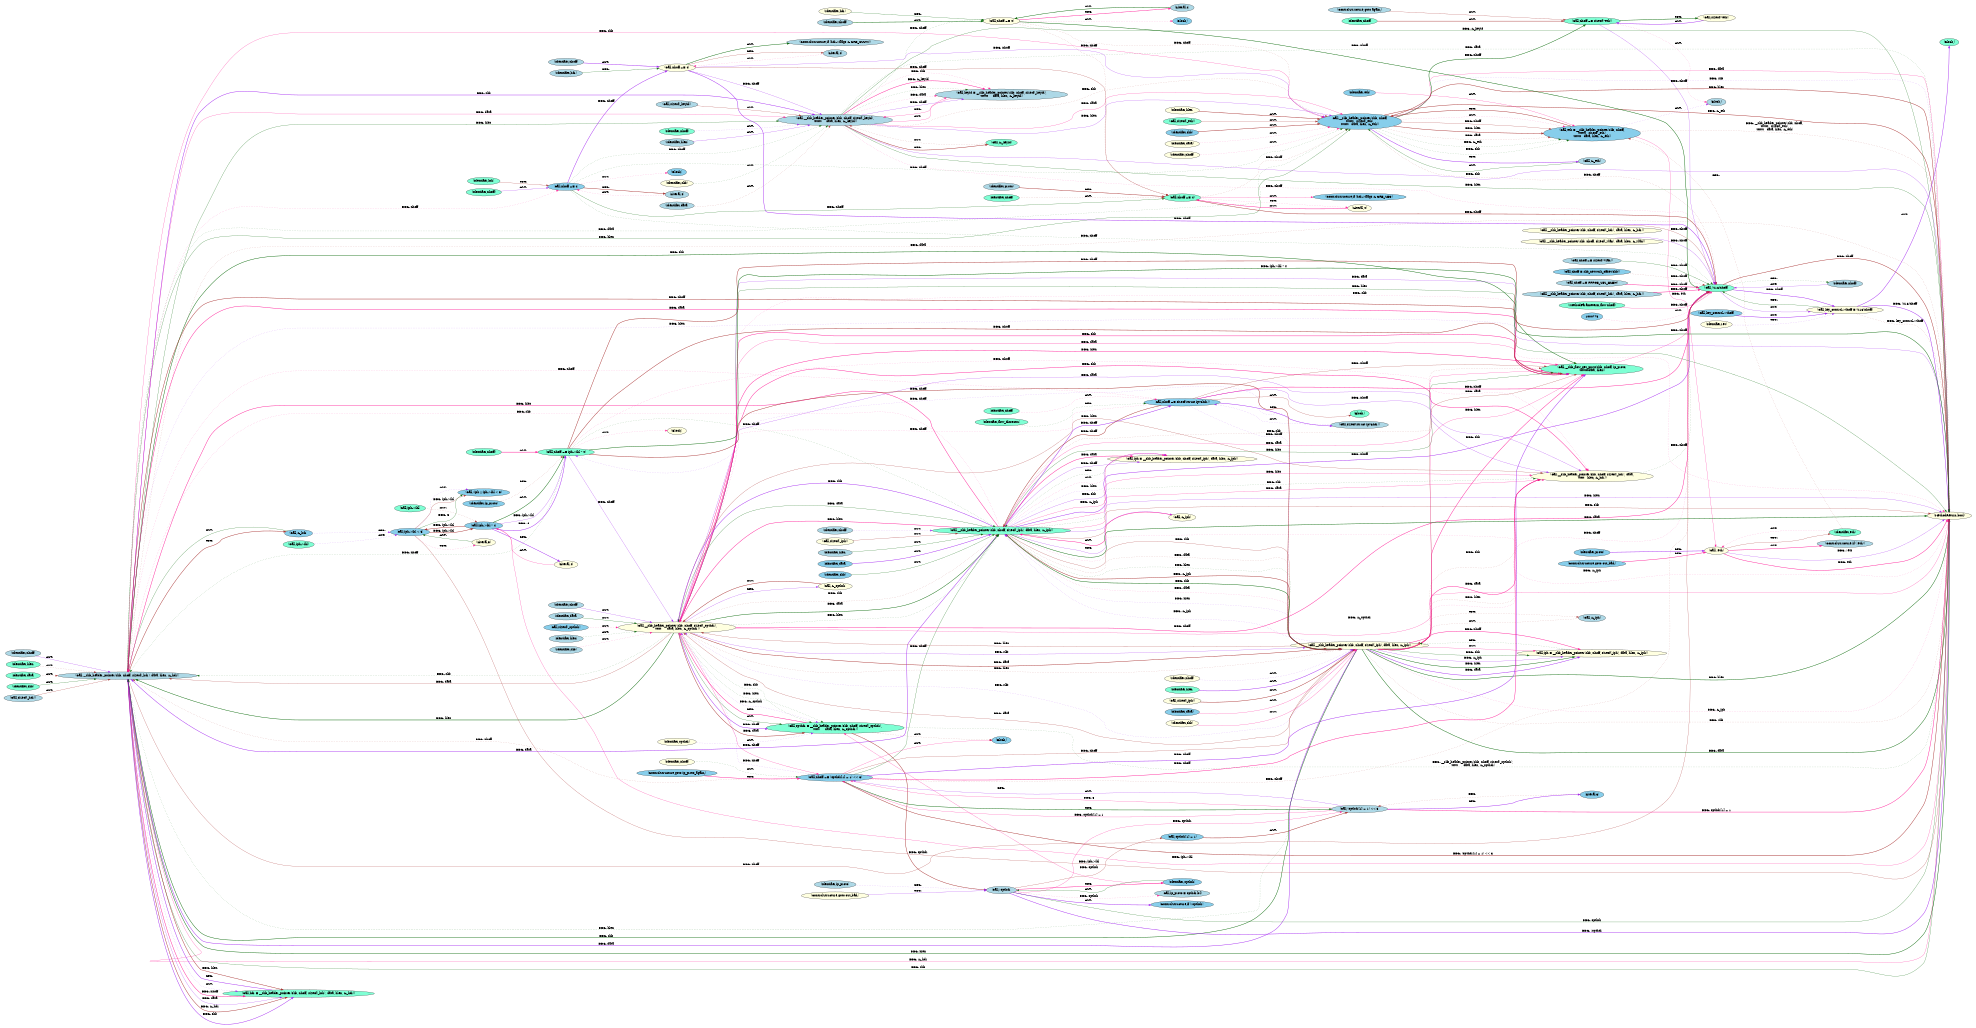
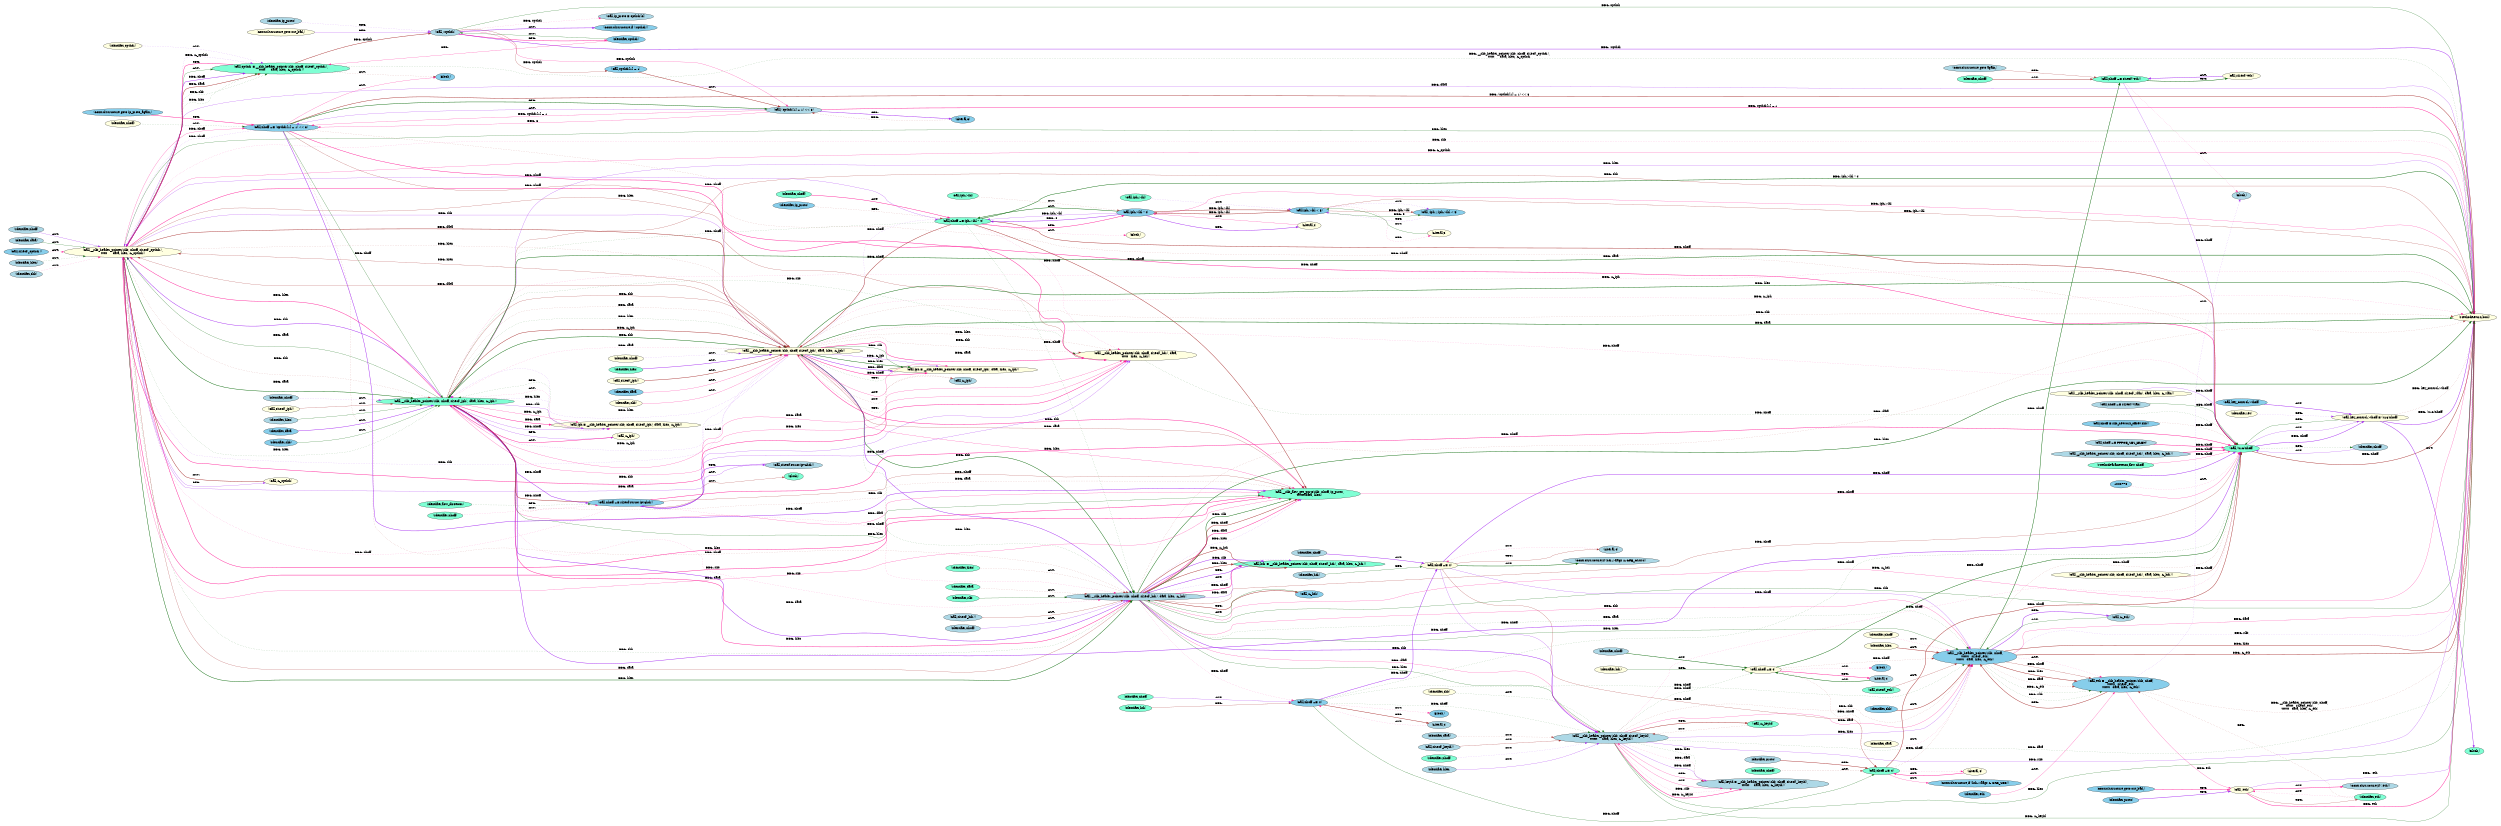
(1473, 12) -> (2036, 71)
none -> (1052, 228)
(1679, 266) -> (2204, 405)
(1272, 422) -> (708, 476)
(350, 533) -> (1379, 219)
